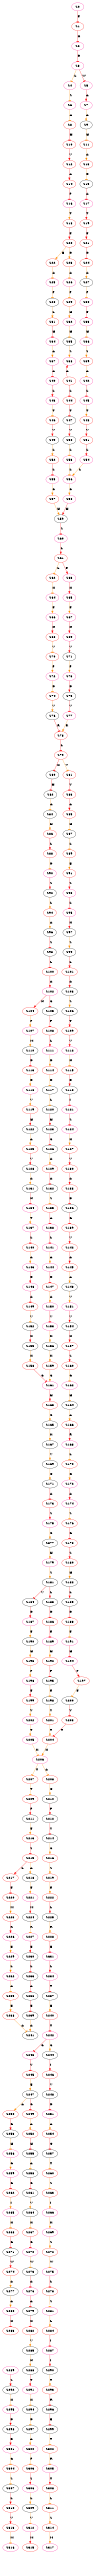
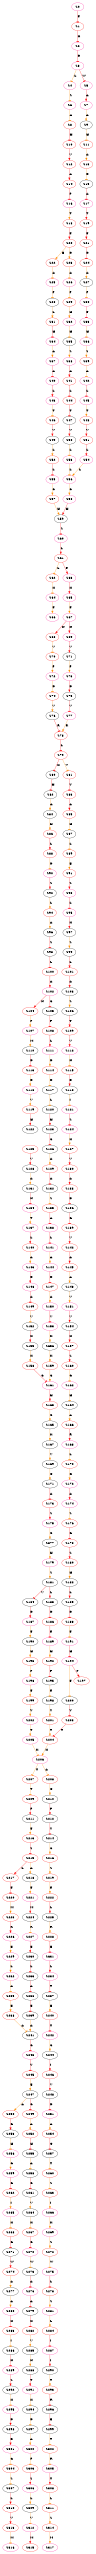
(66, 372) -> (69, 370)
(52, 626) -> (62, 626)
(50, 804) -> (50, 804)
(70, 1099) -> (70, 1099)
(30, 1138) -> none
(30, 1237) -> (30, 1237)
(50, 1346) -> (50, 1346)
(30, 1690) -> (30, 1690)
(76, 1690) -> (70, 1680)
(41, 2045) -> (30, 2045)
(50, 2300) -> (50, 2300)
none -> (11, 2351)
